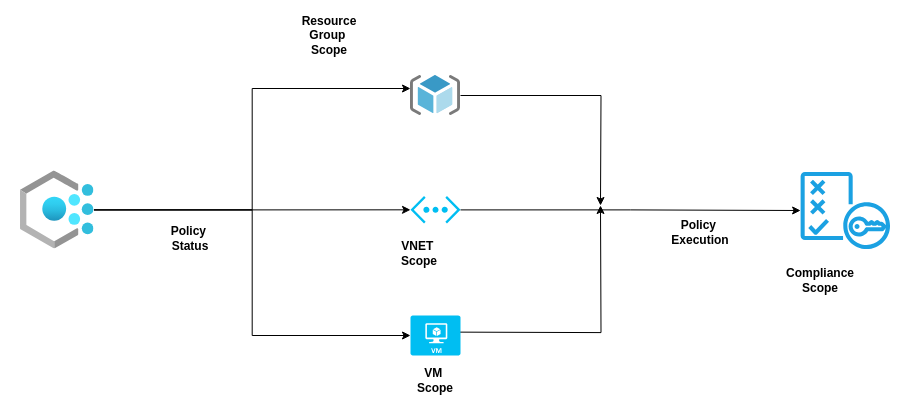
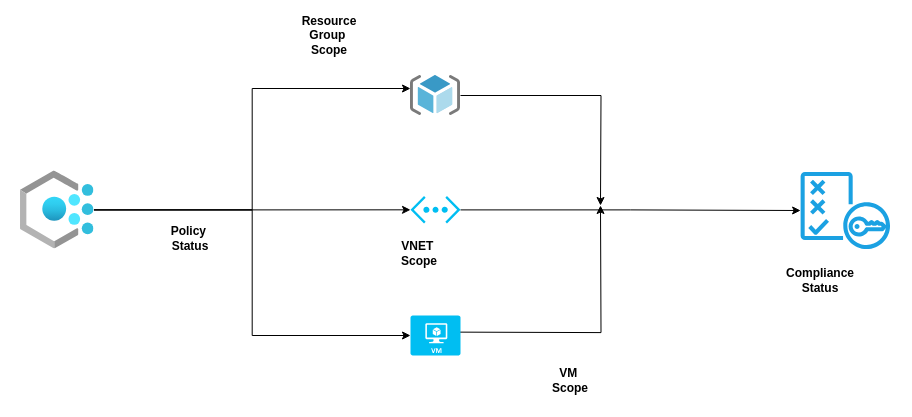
(701, 232) -> none
(821, 281) -> (821, 281)
(436, 381) -> (571, 381)
